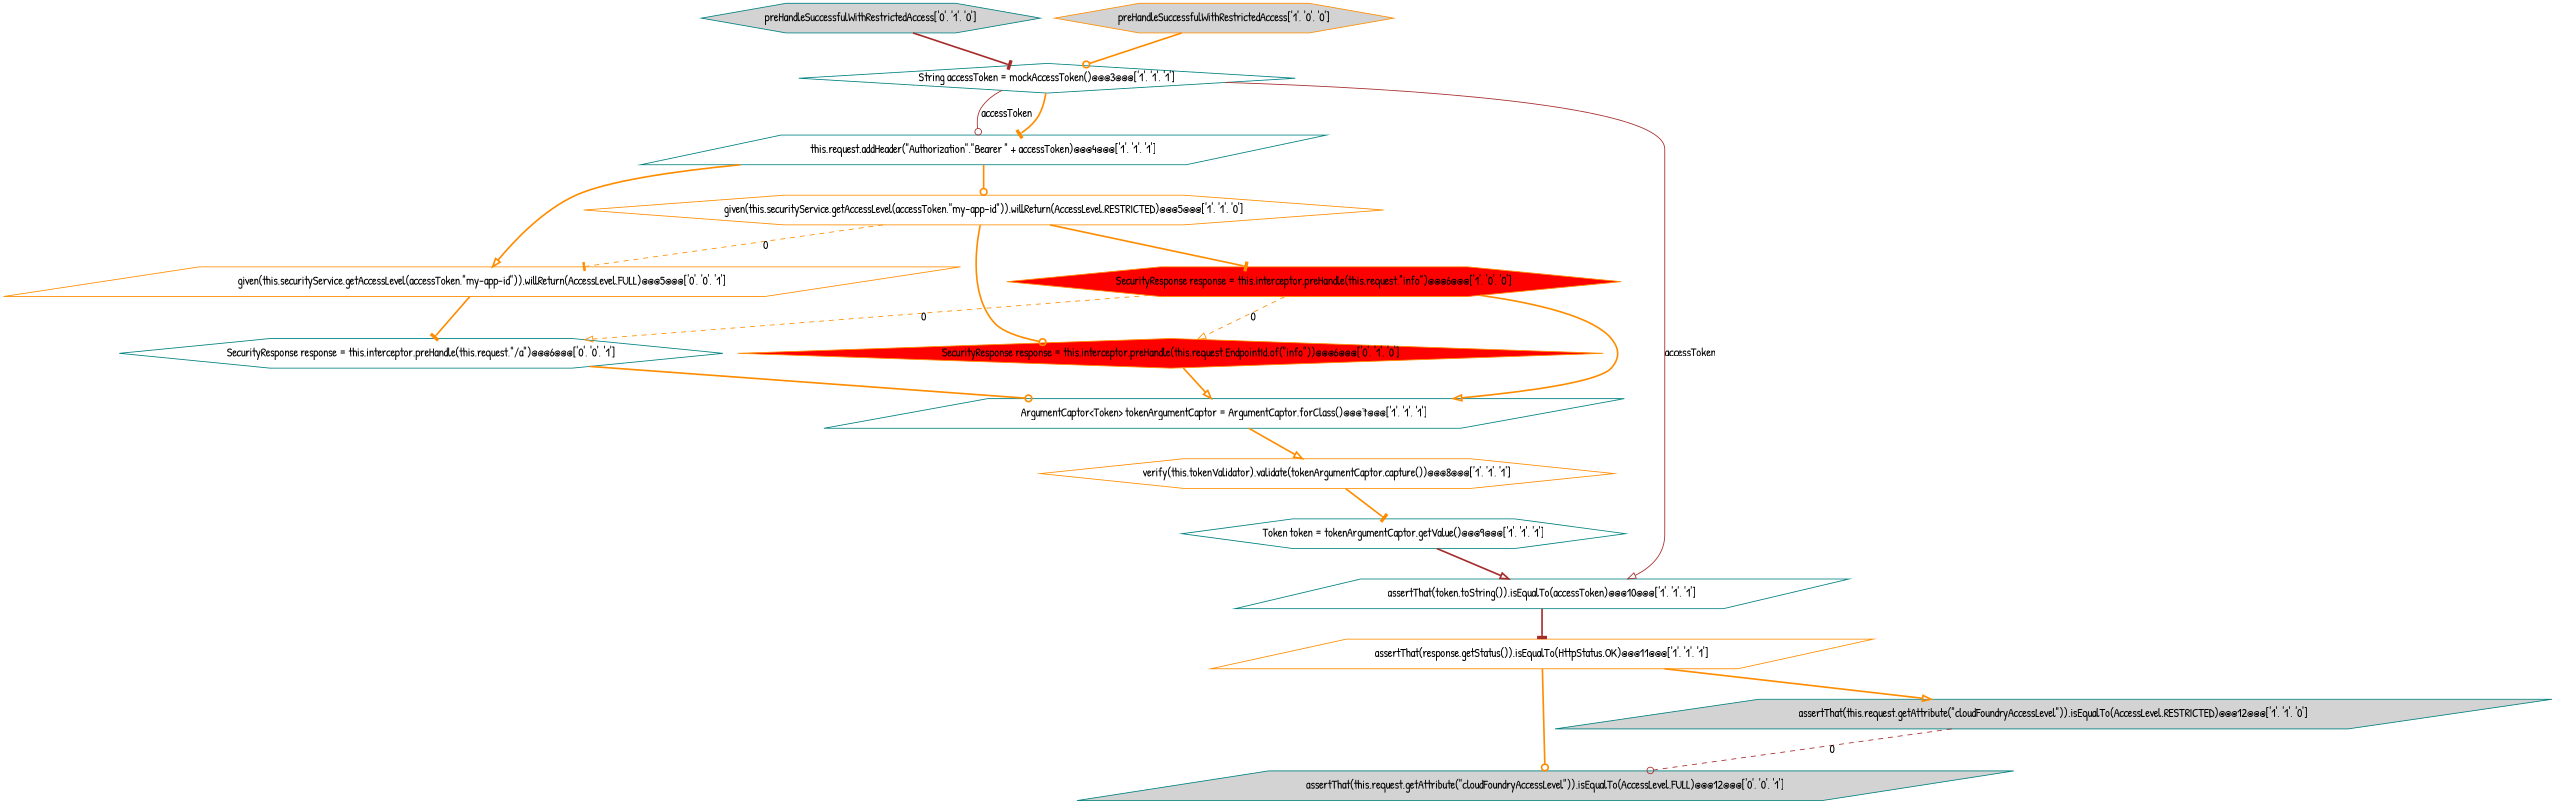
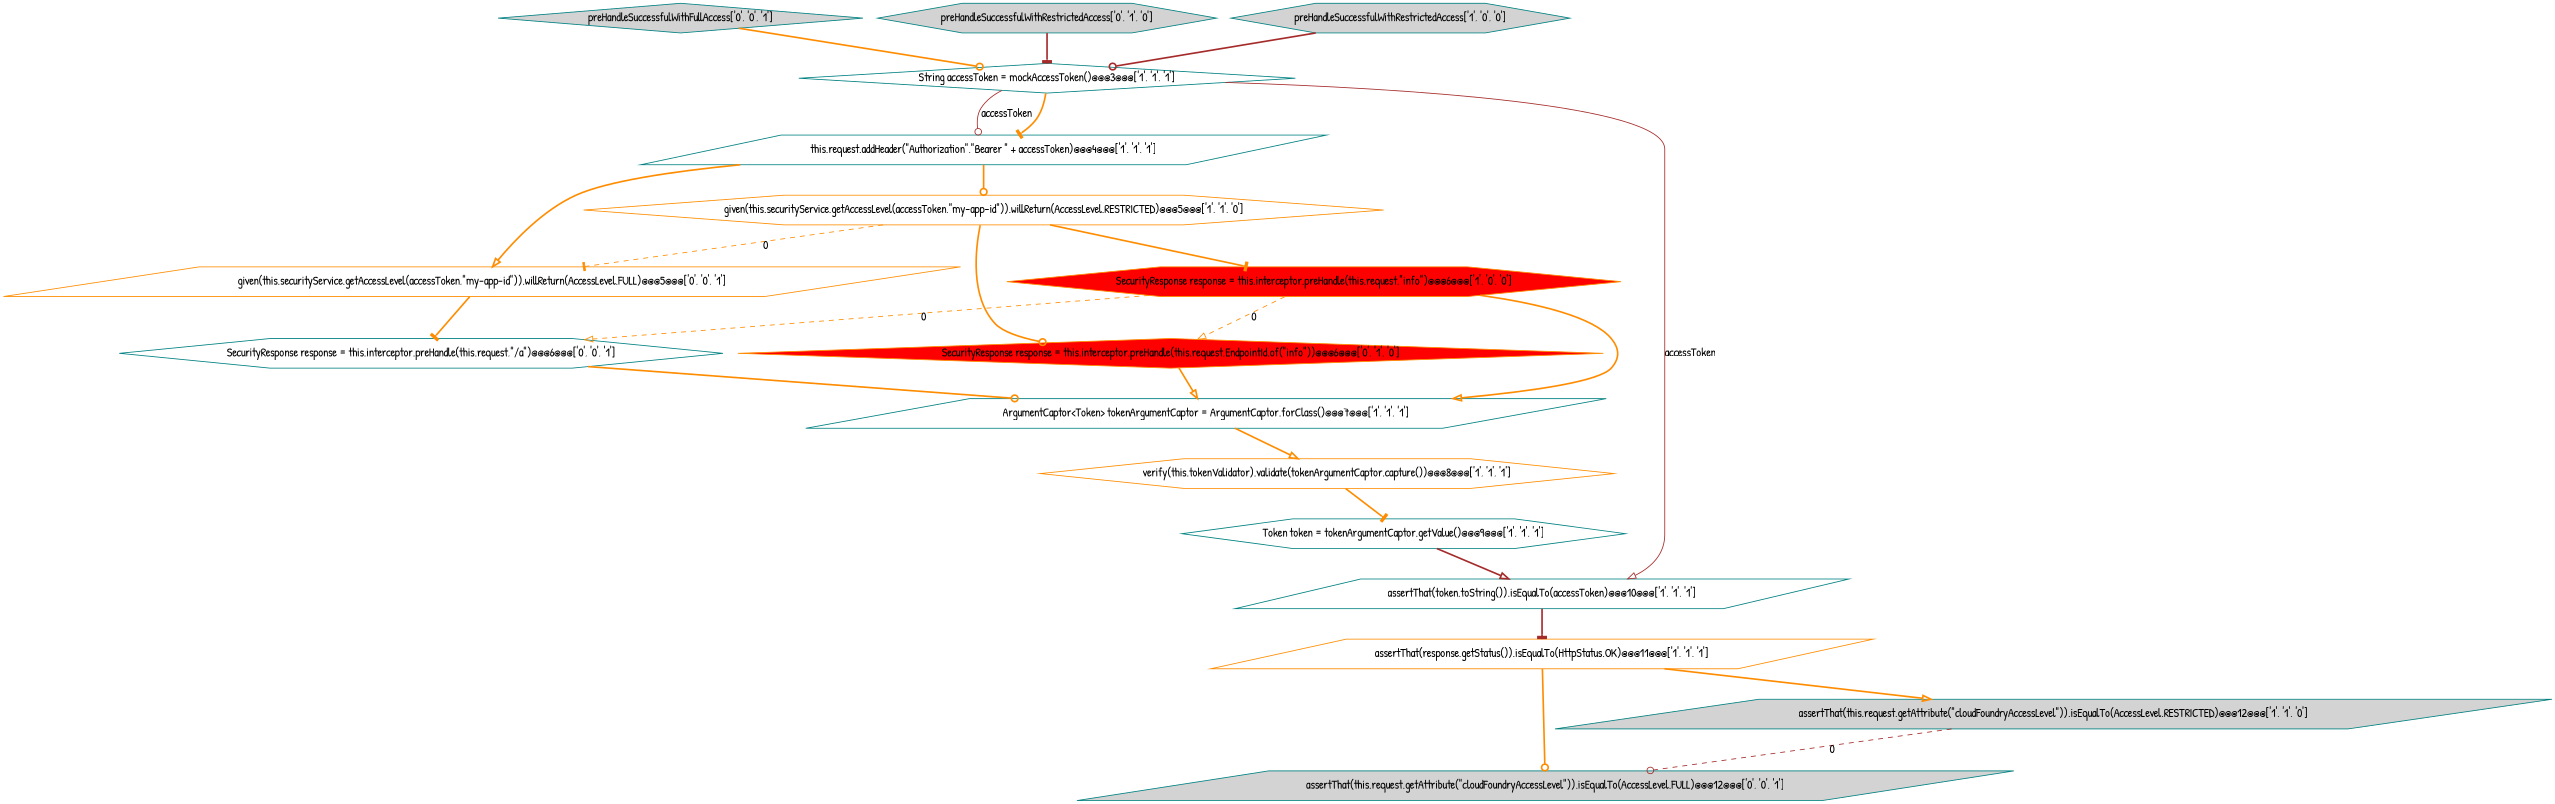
none -> (681, 18)
(1224, 18) -> (1400, 18)
(1136, 48) -> (1216, 49)
